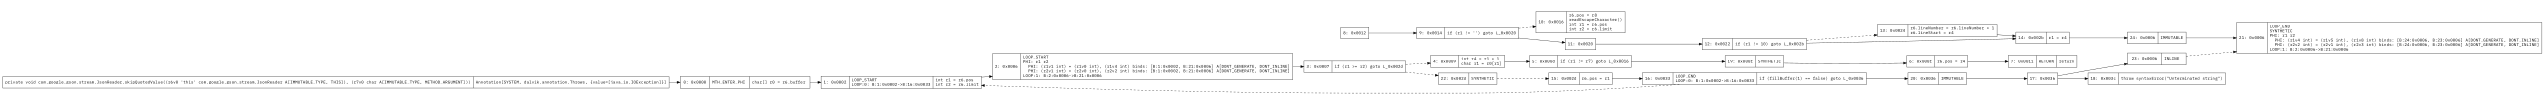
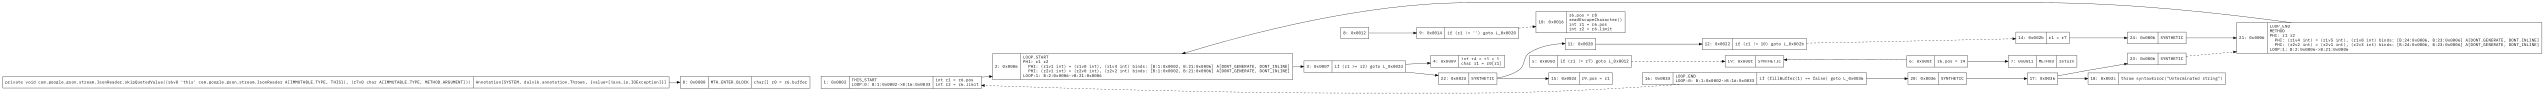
none -> (1736, 3)
(1937, 31) -> none
(2281, 31) -> (2277, 31)
(2058, 38) -> (2058, 38)
(2172, 38) -> (2172, 38)
(1540, 40) -> (1526, 56)
(1910, 41) -> (1910, 41)
(2172, 59) -> (2172, 59)
(1516, 61) -> none
(1595, 61) -> (1595, 61)
(1677, 61) -> (1677, 61)
(2046, 61) -> (2046, 61)
(1844, 63) -> (1847, 59)
(1417, 64) -> (1417, 64)
(1420, 74) -> (1420, 74)
(1596, 78) -> (1596, 78)
(1953, 78) -> (1953, 78)
(1521, 79) -> (1521, 79)
(1626, 79) -> none
(864, 80) -> (864, 80)
(729, 82) -> (730, 82)
(814, 82) -> none
